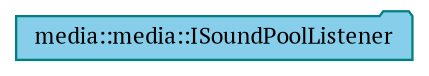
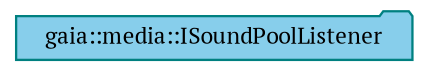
(214, 38) -> (214, 38)
